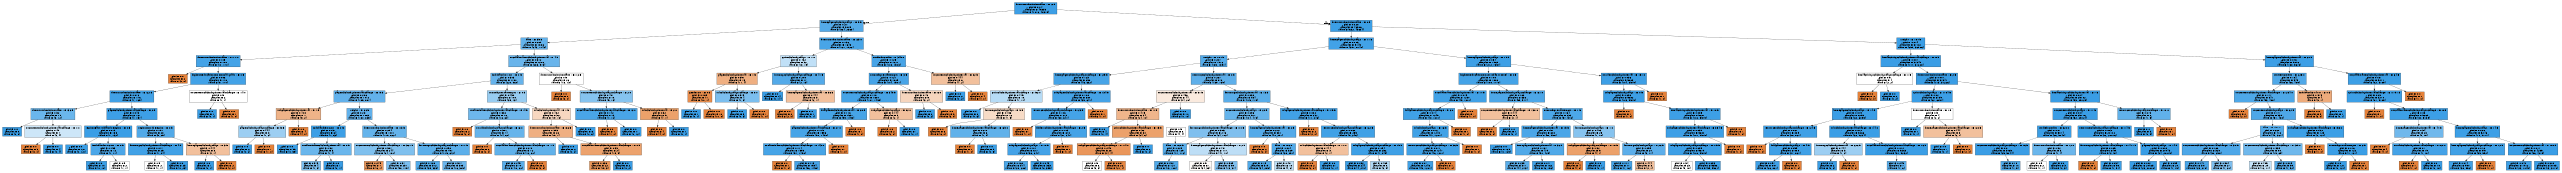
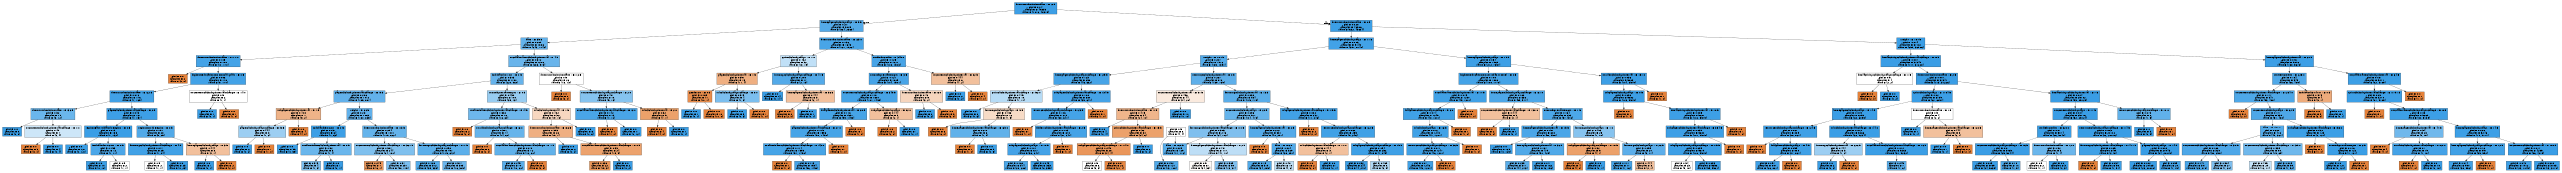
(1171, 157) -> (1161, 147)
none -> (1985, 166)
